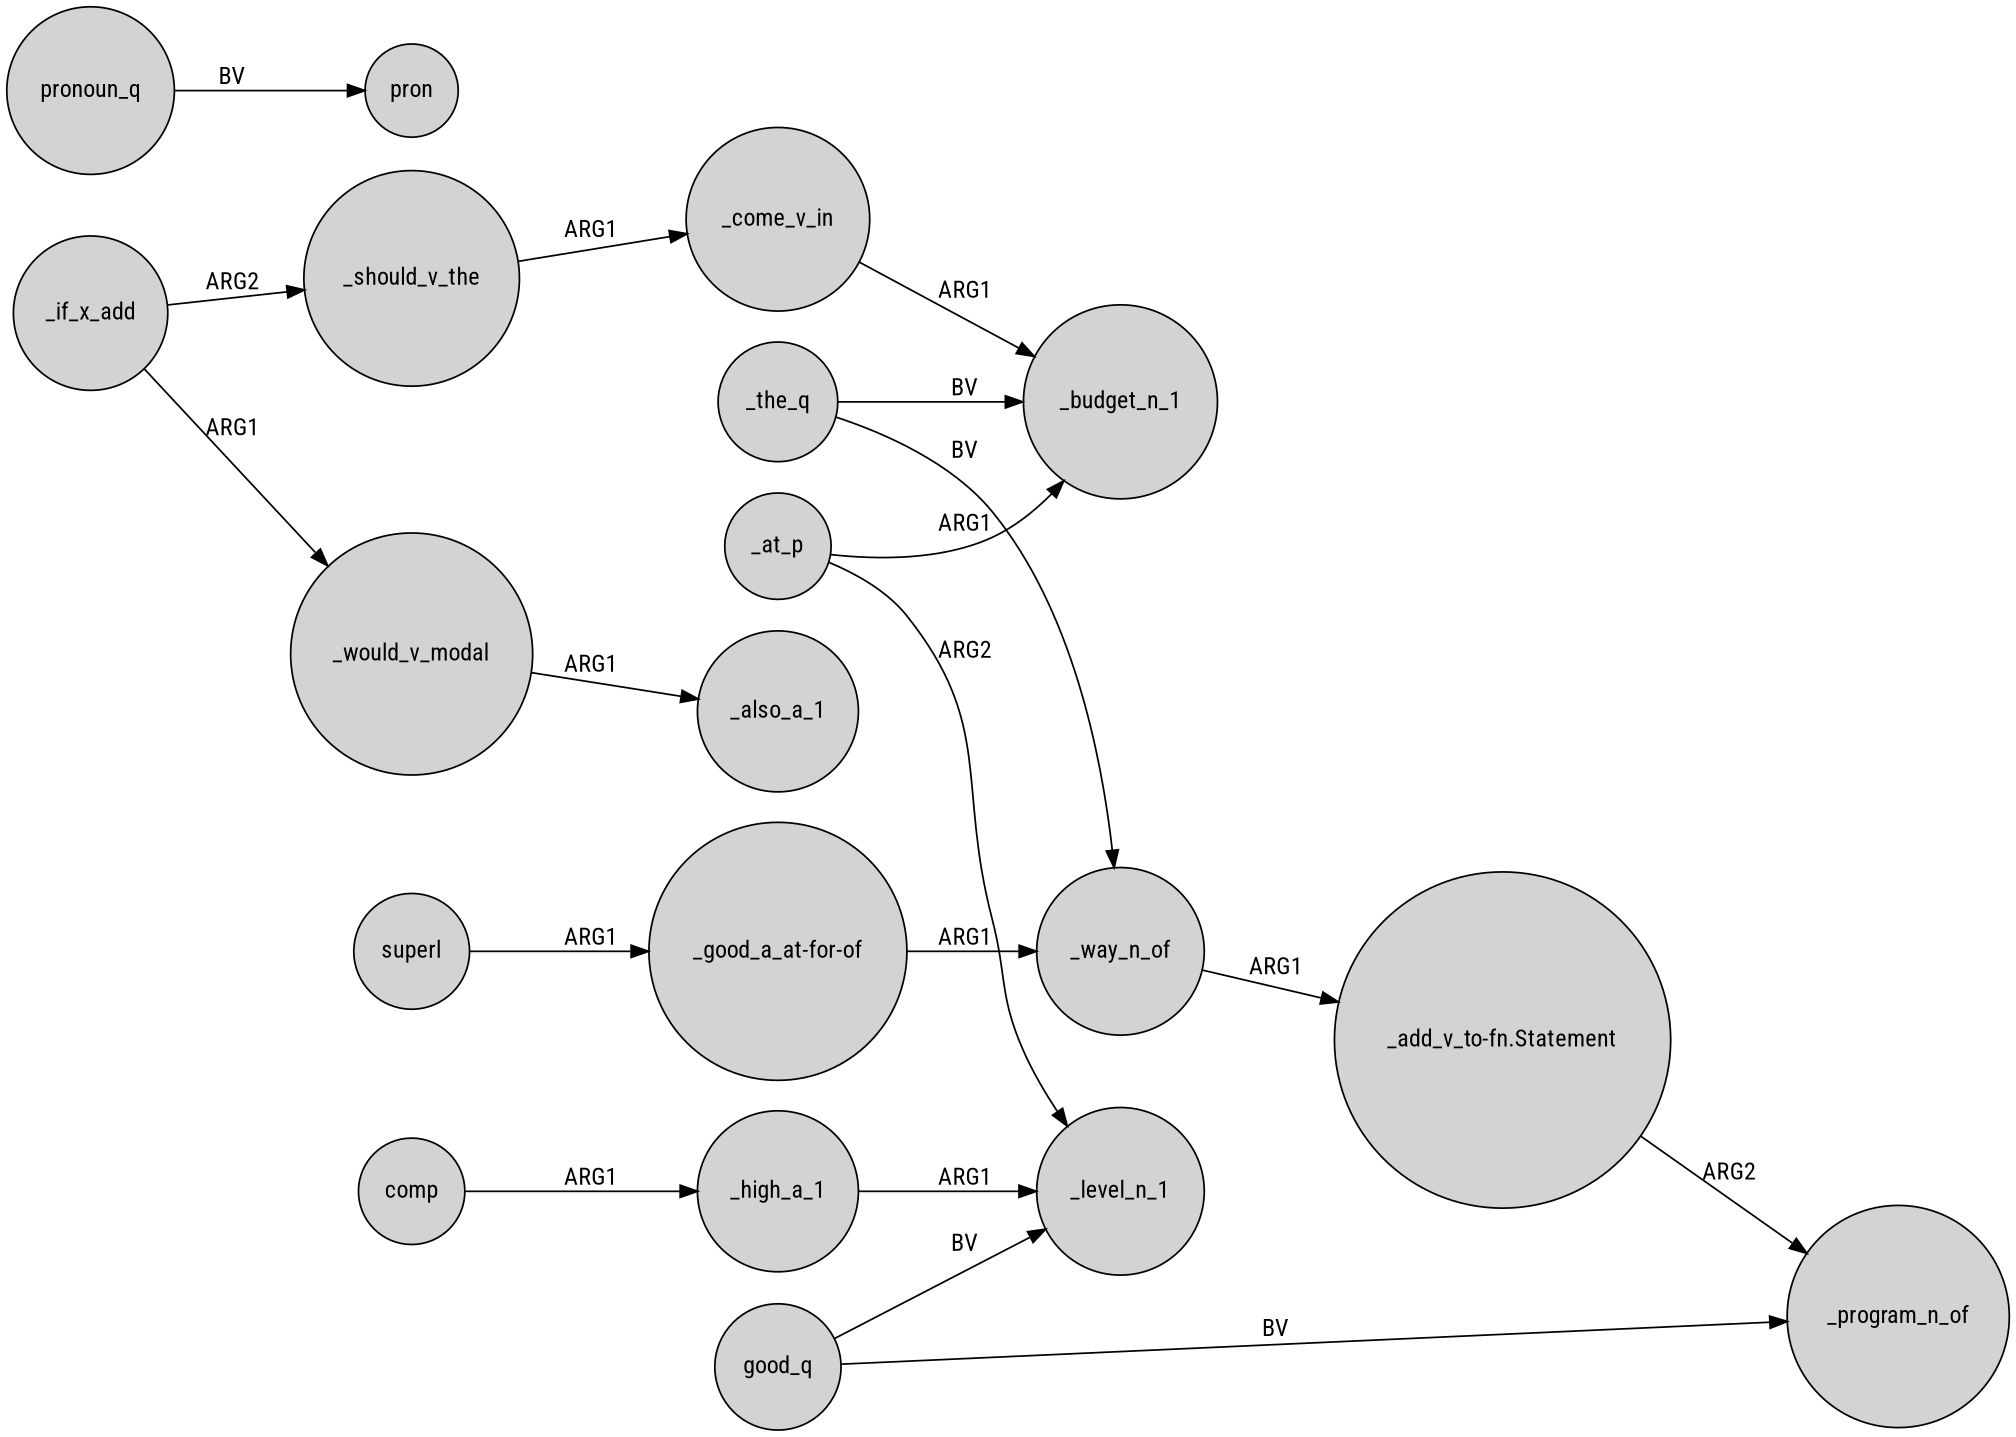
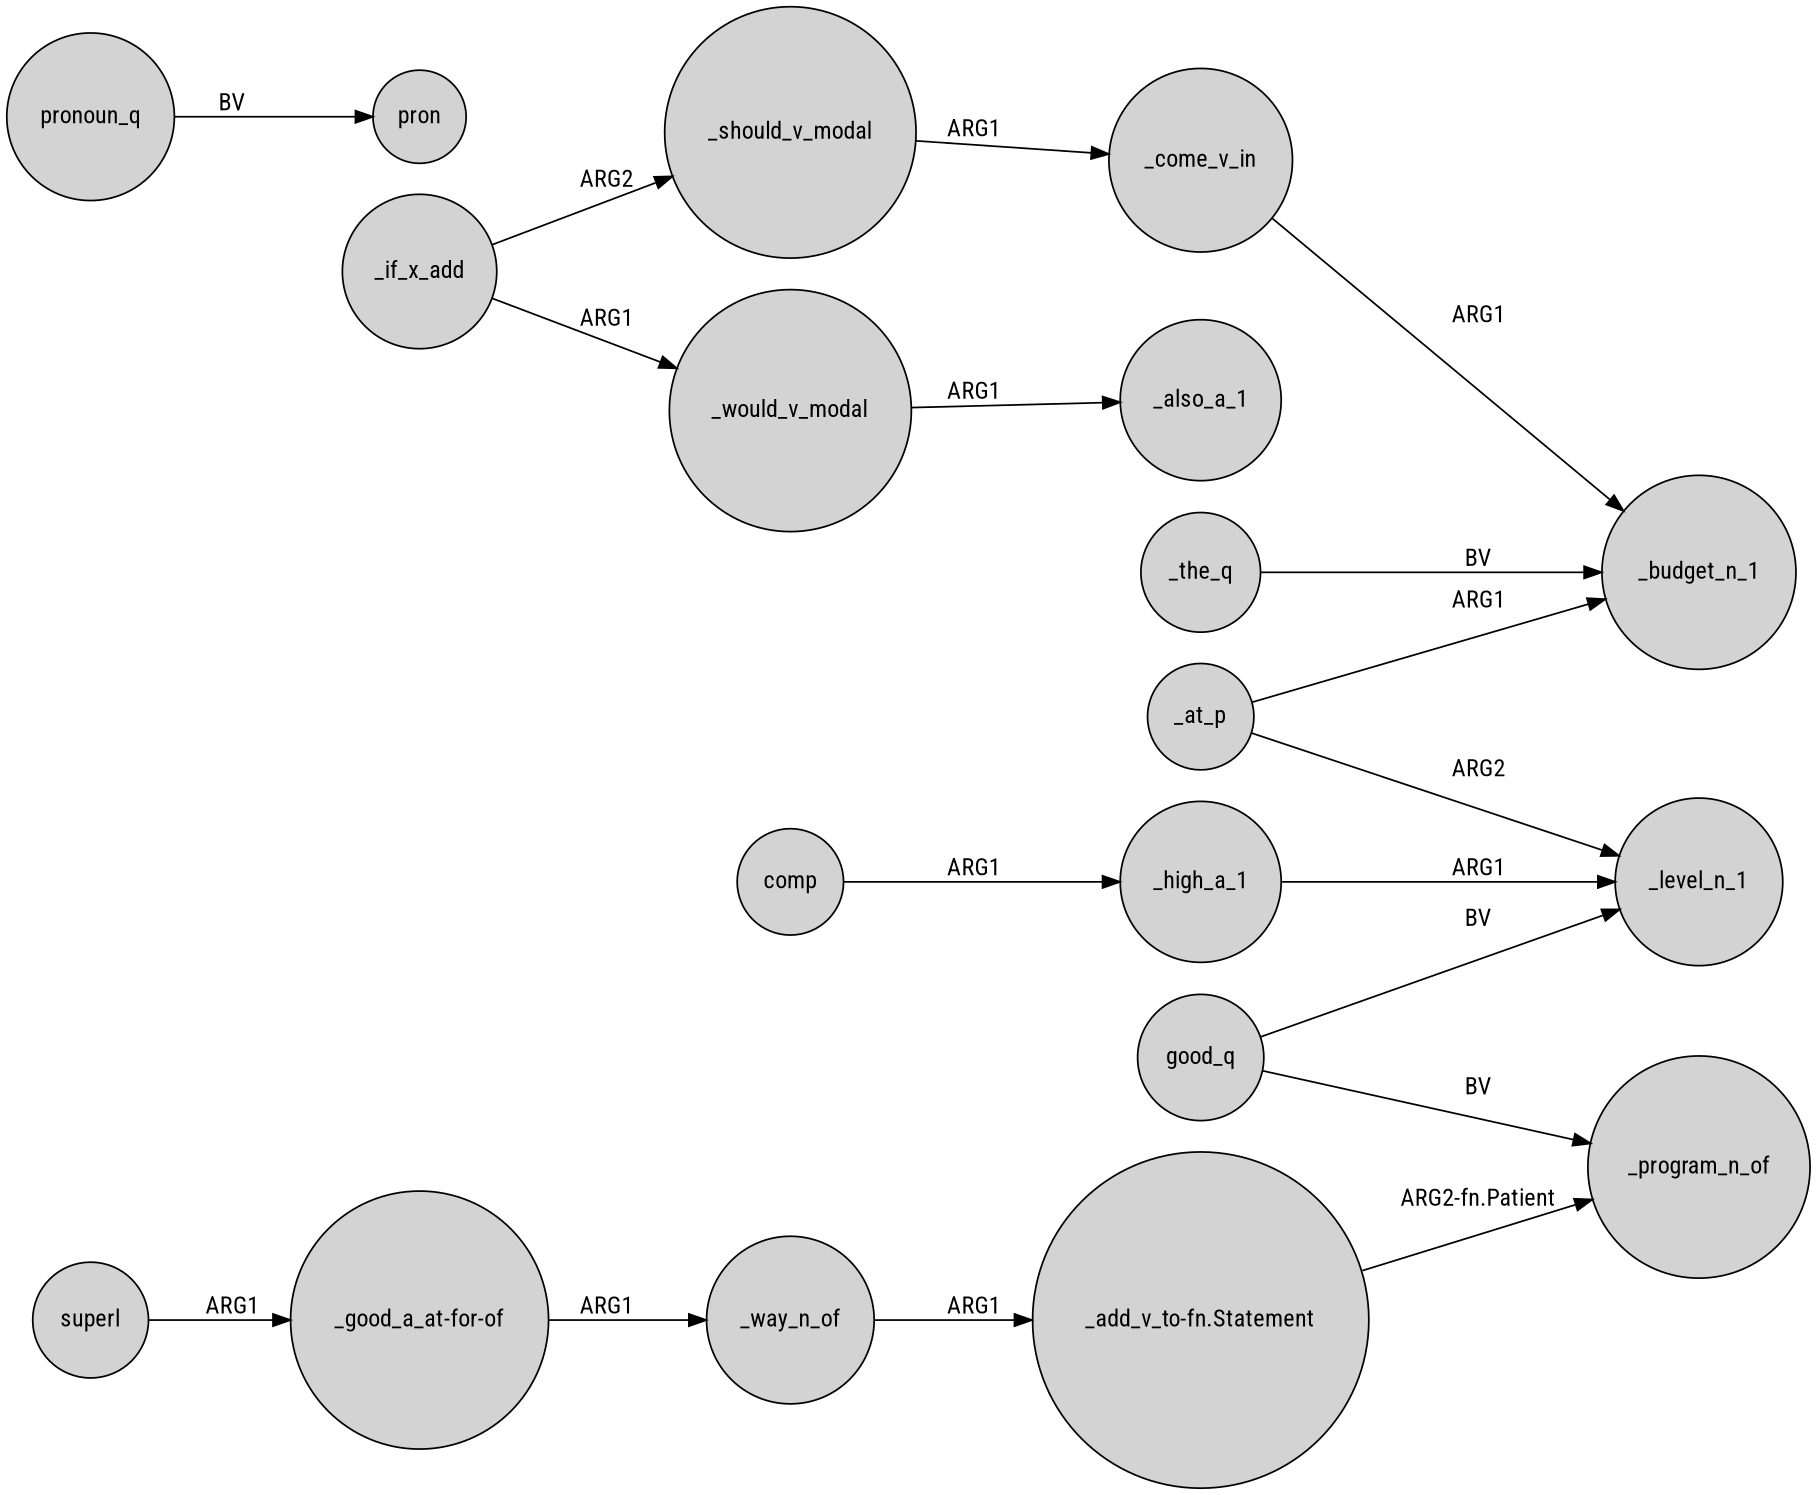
(412, 278) -> (790, 132)
(1040, 587) -> none
(1729, 1173) -> (1479, 1199)
